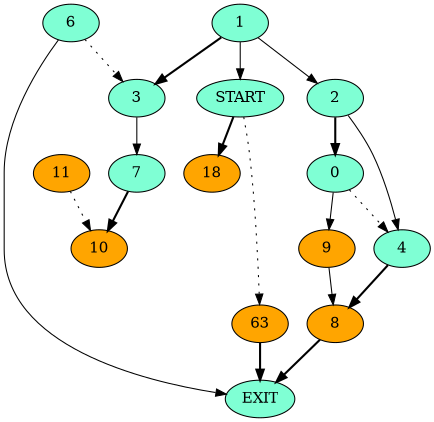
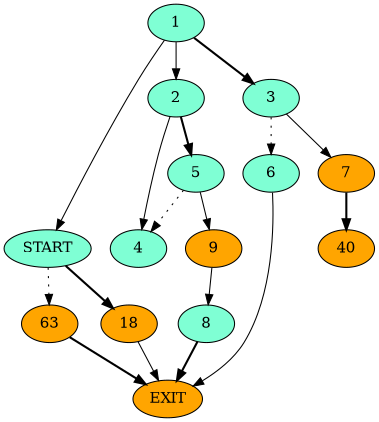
(100, 57) -> (271, 131)
(62, 173) -> none
(137, 173) -> (346, 173)
(335, 173) -> (196, 173)
(99, 249) -> (346, 249)
(372, 282) -> none
(335, 324) -> (206, 324)
none -> (146, 356)
(260, 399) -> (168, 399)
